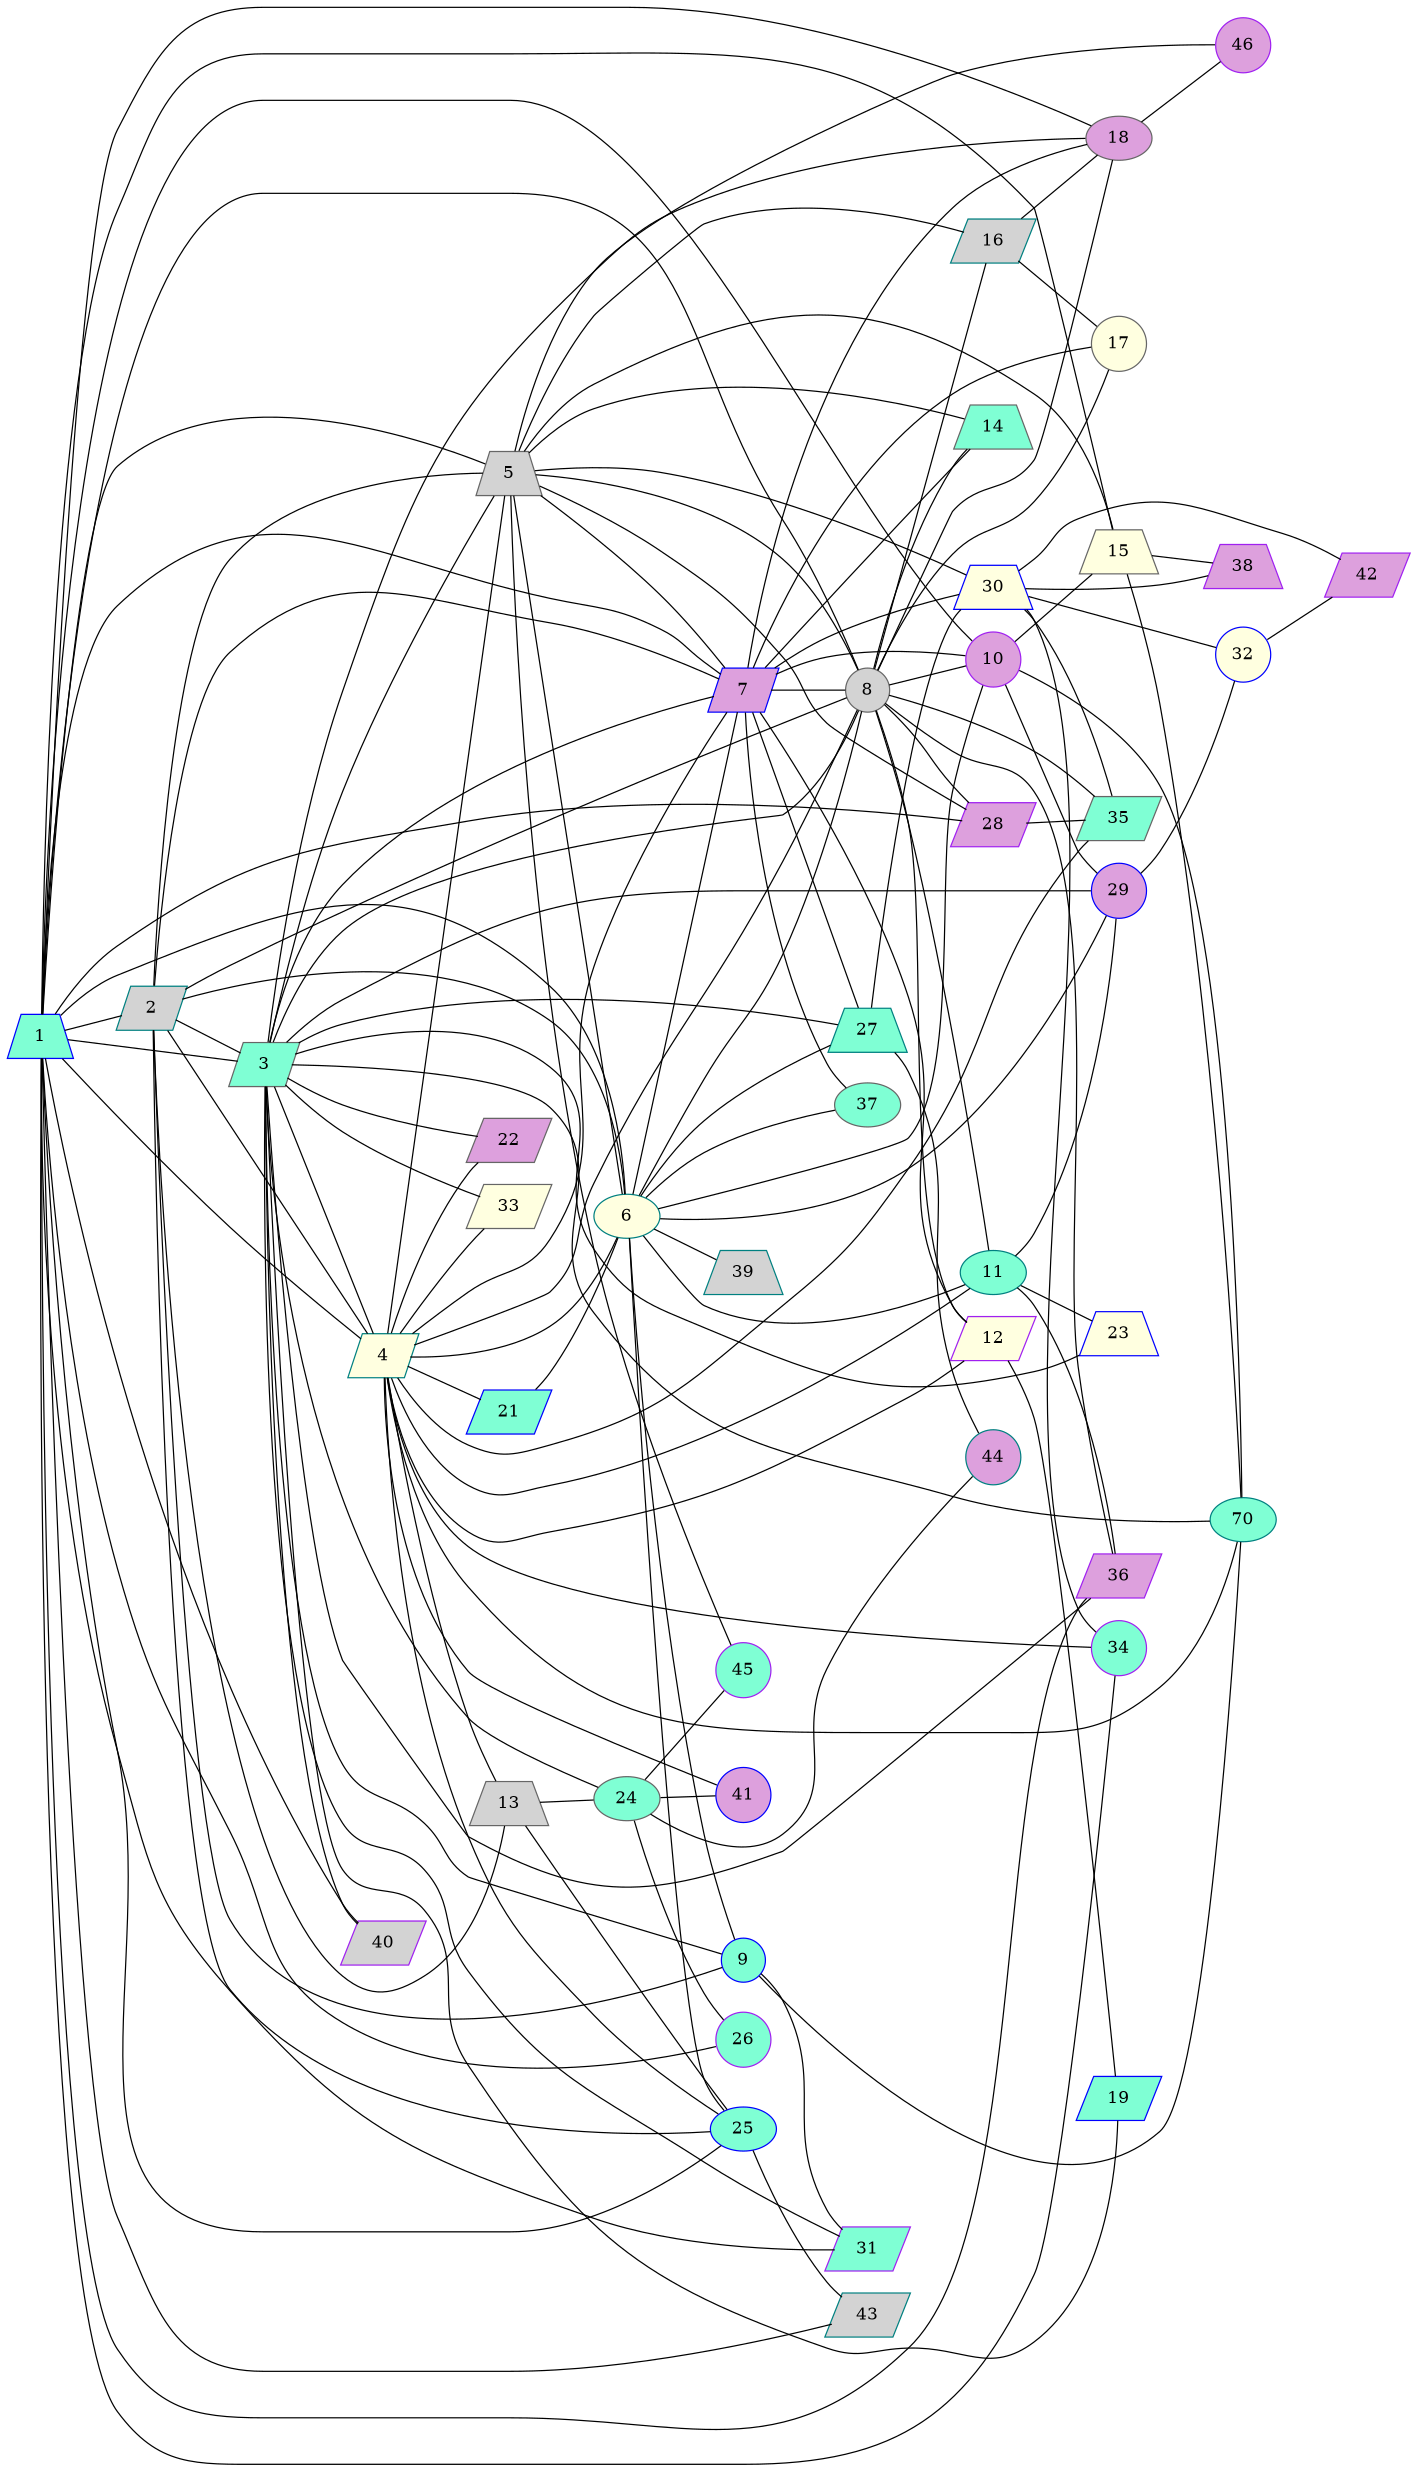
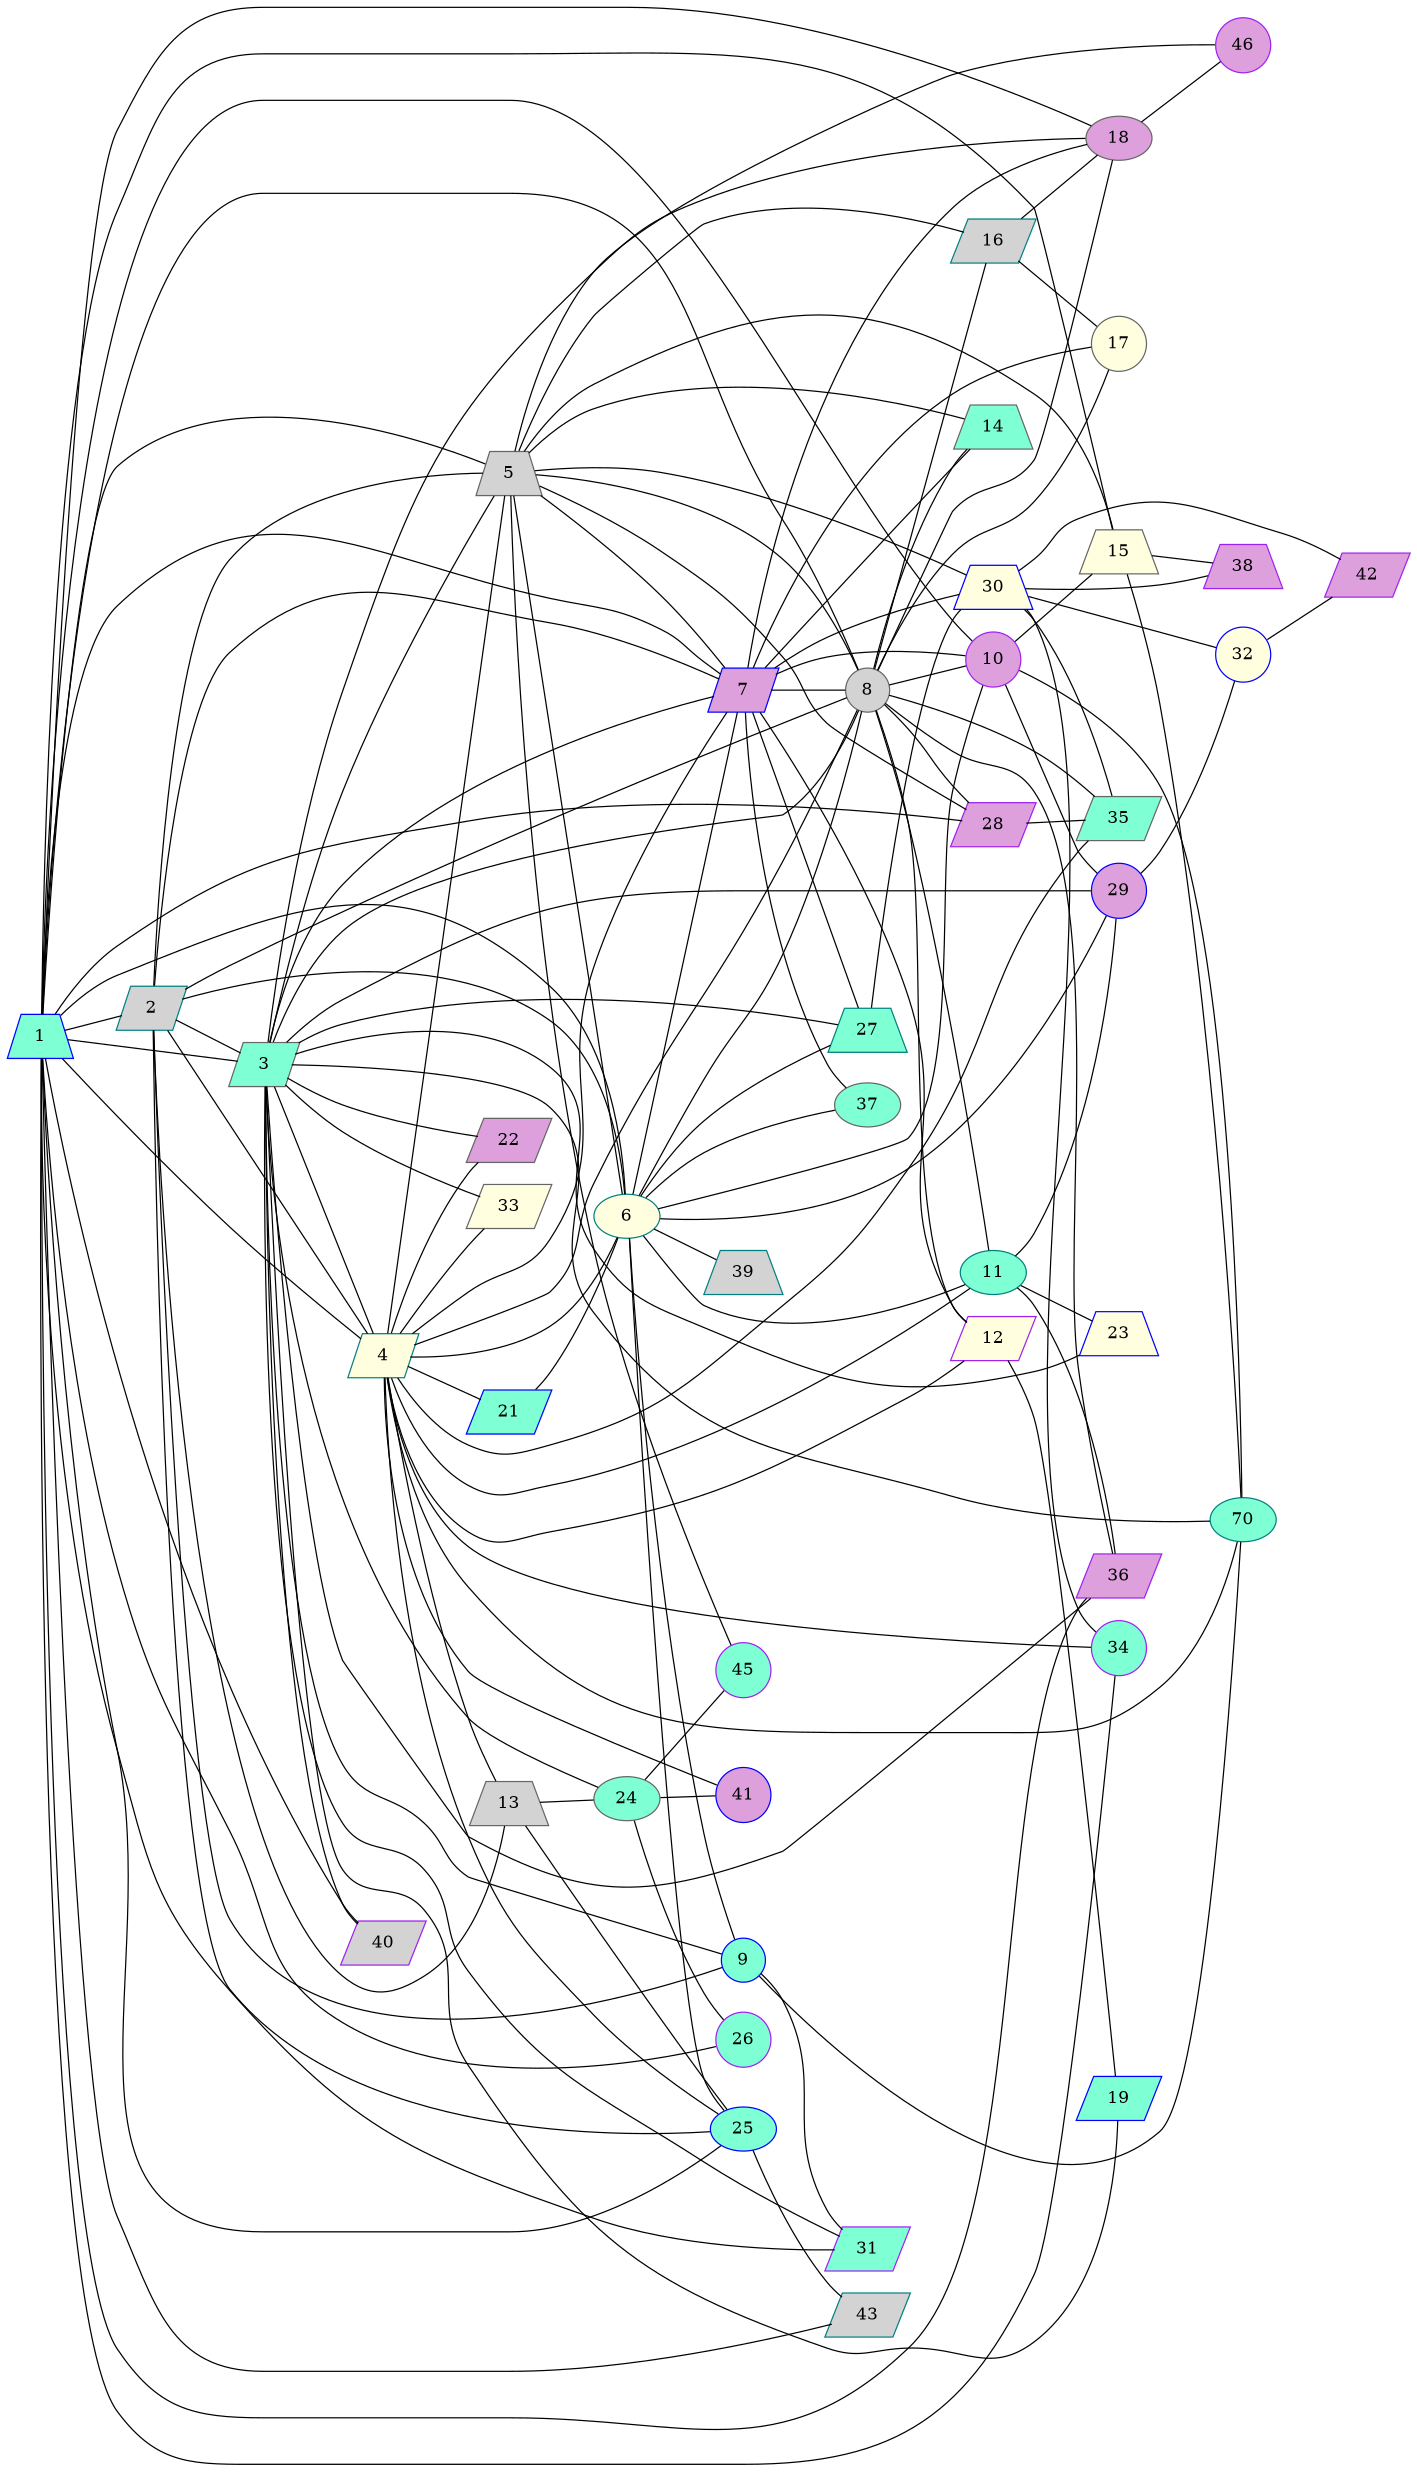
(993, 1457) -> none
